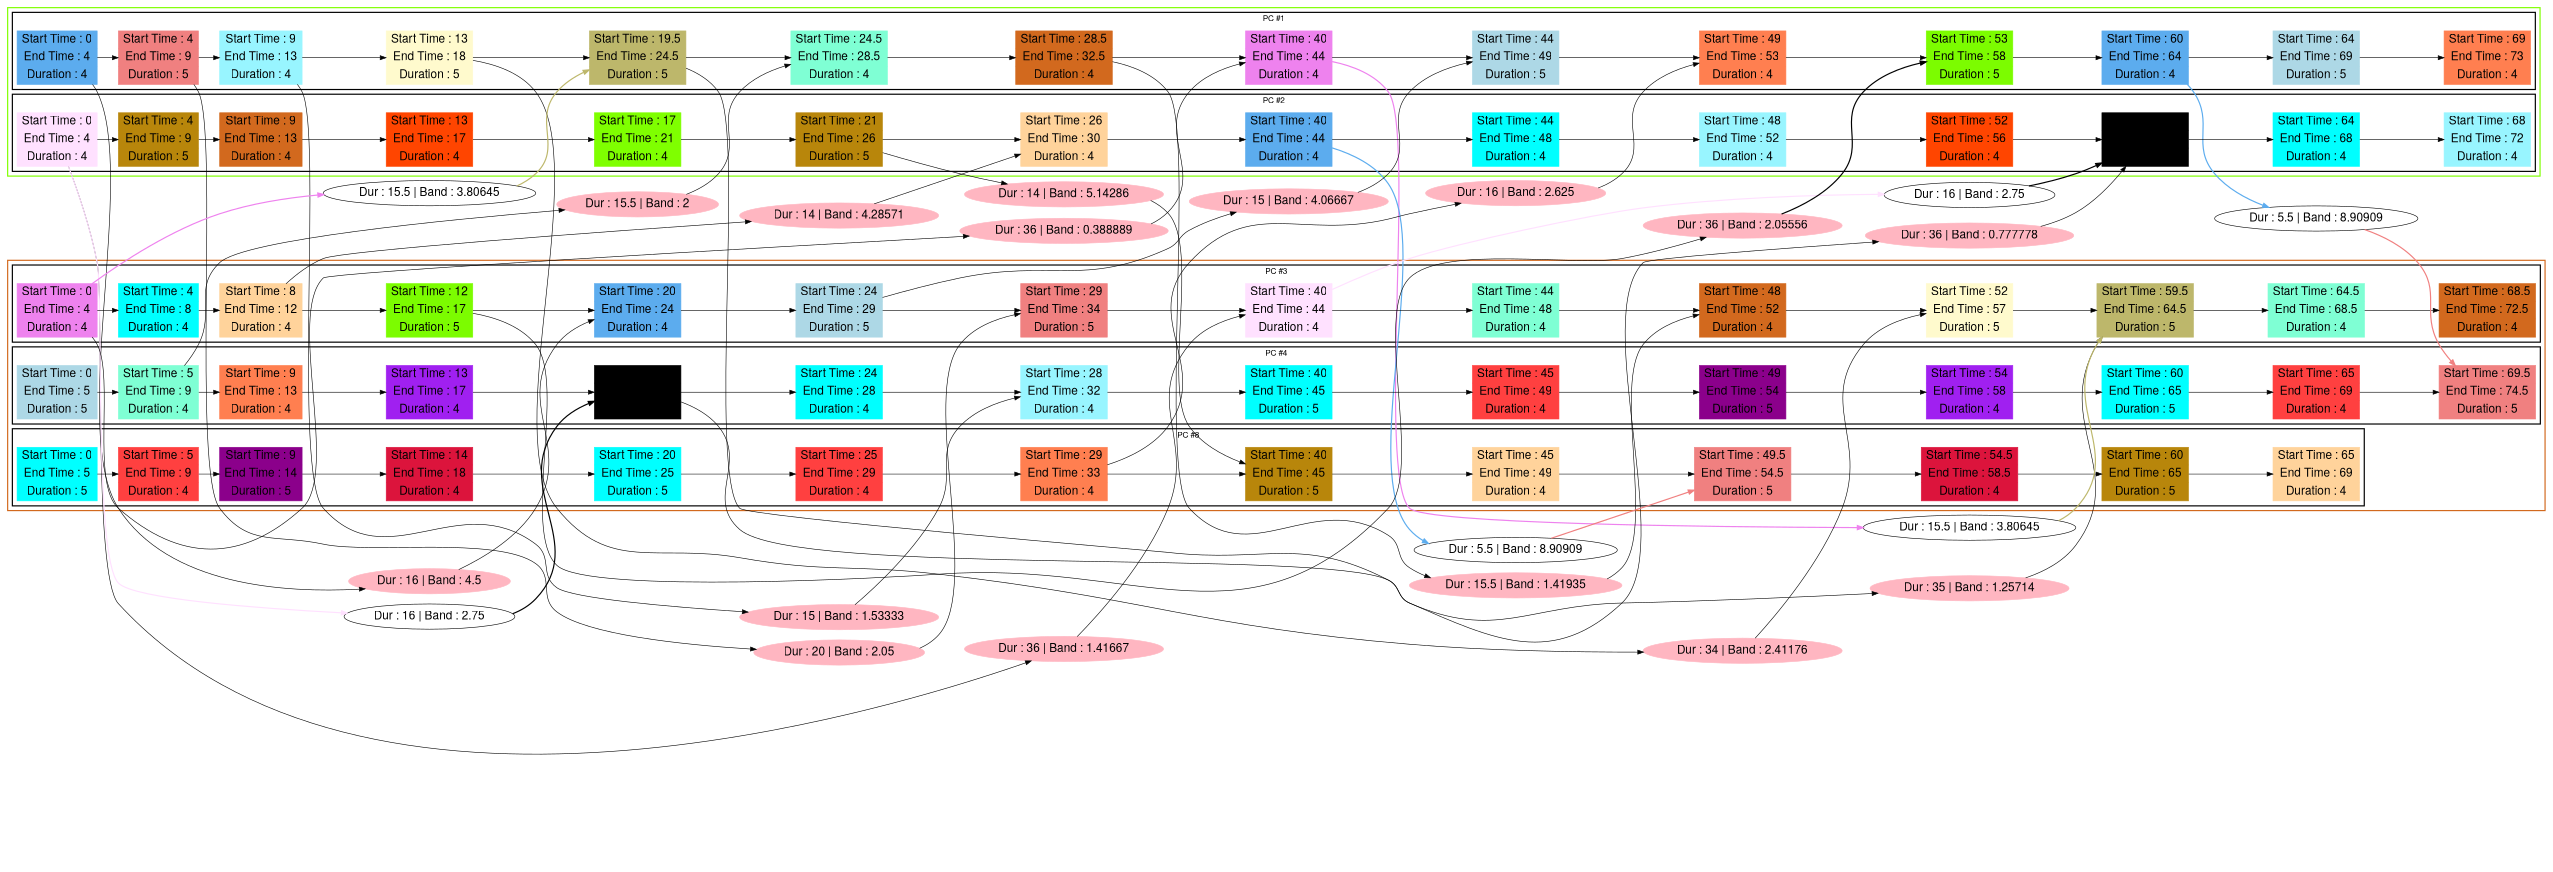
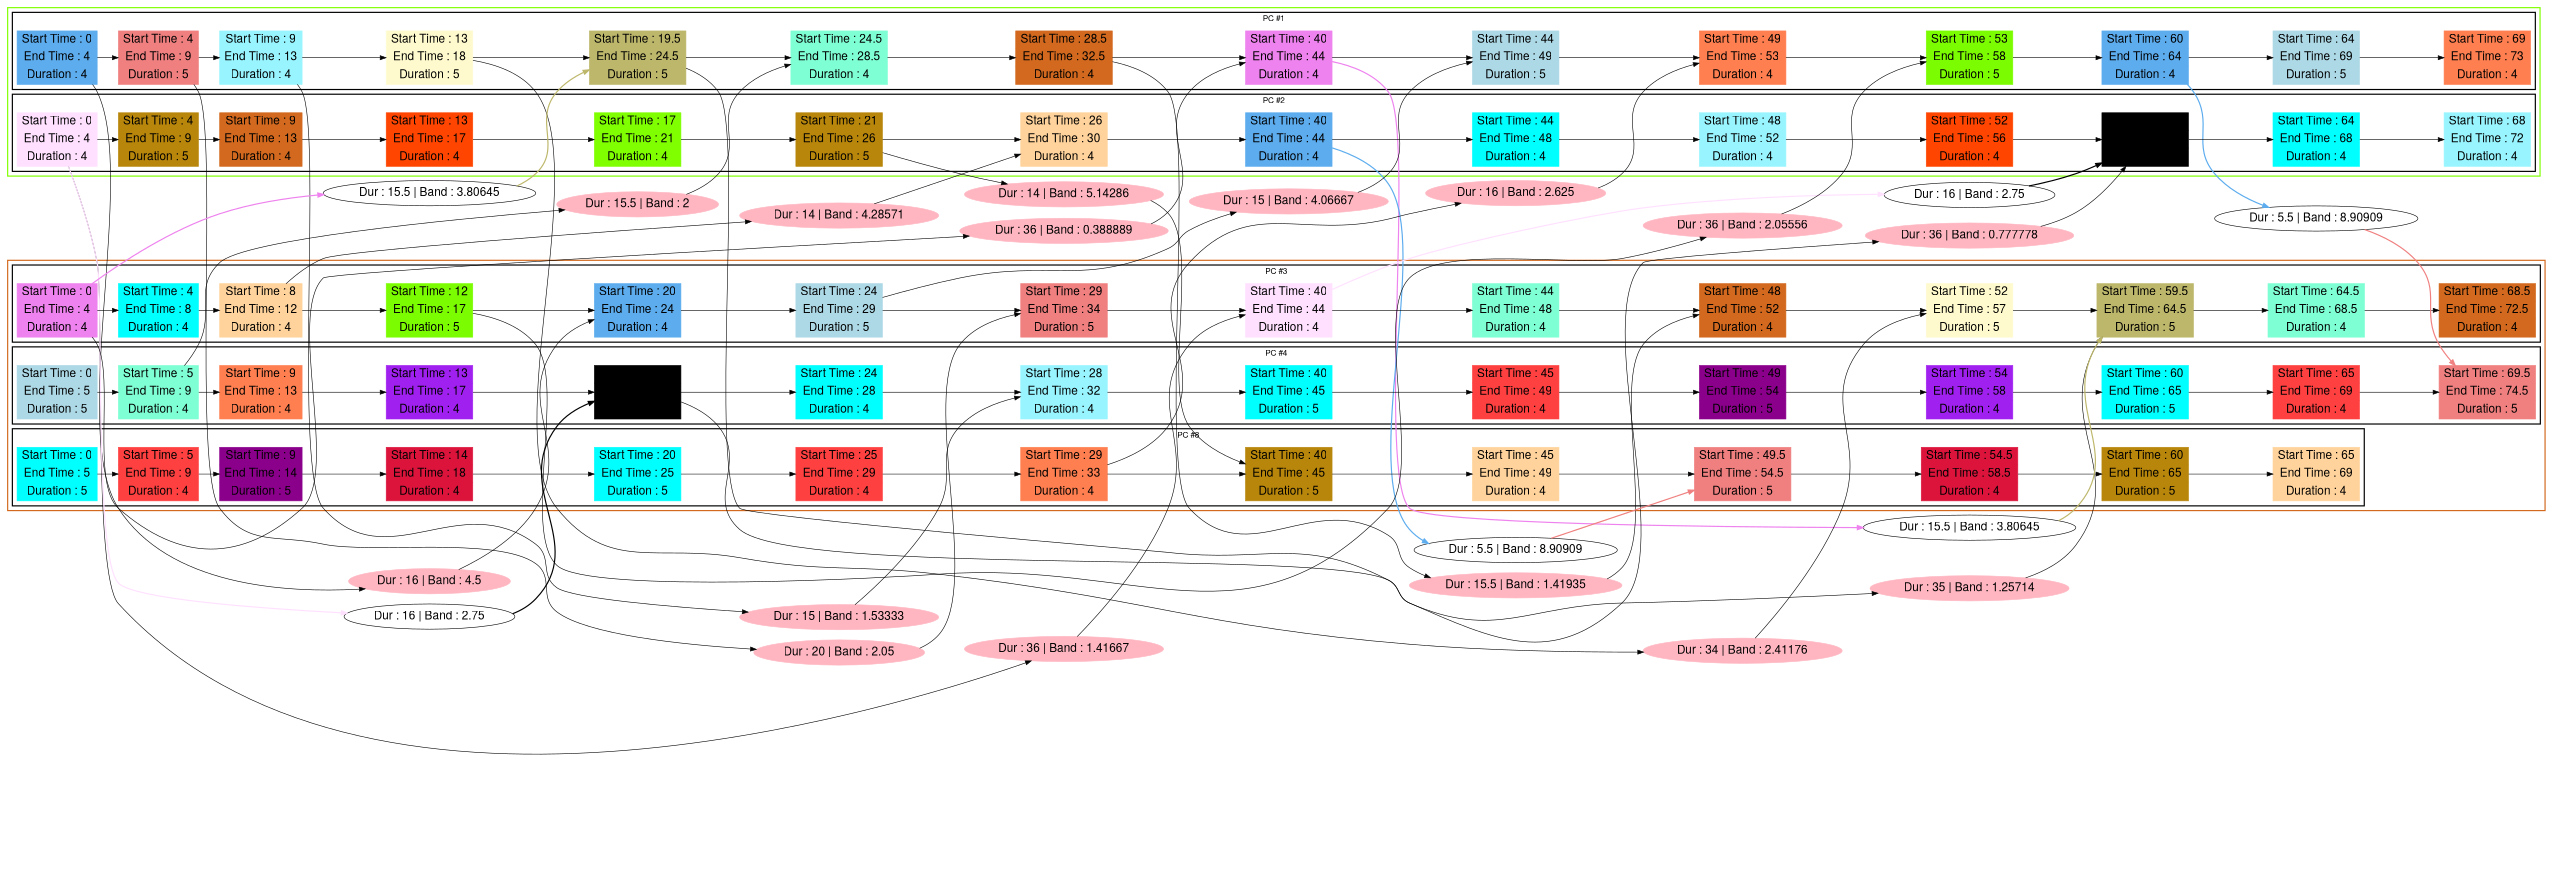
(1852, 131) -> (1852, 131)
